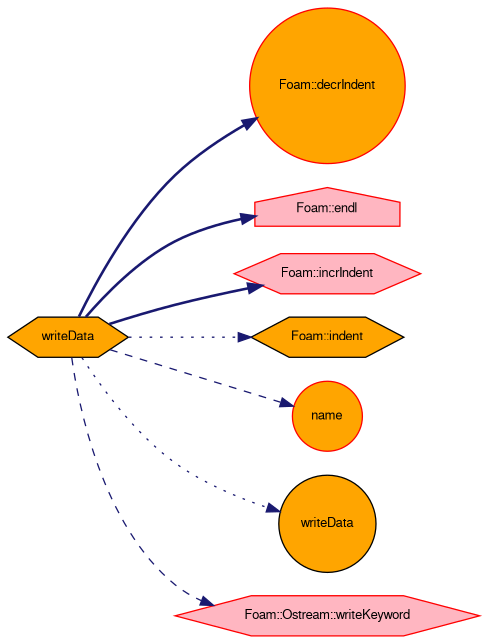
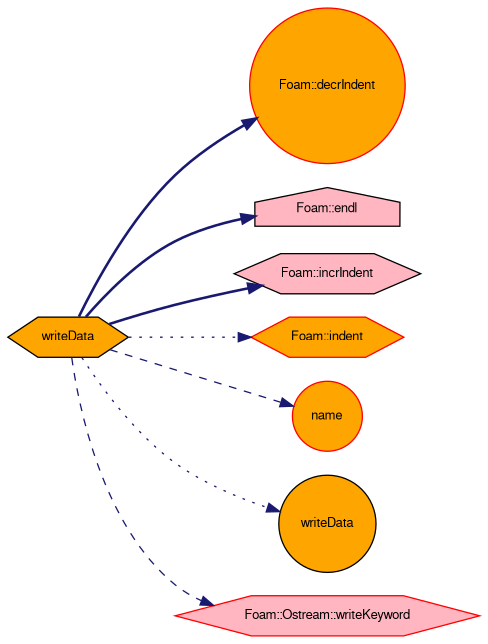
(327, 209) -> (327, 209)
(327, 274) -> (327, 274)
(327, 337) -> (327, 337)
